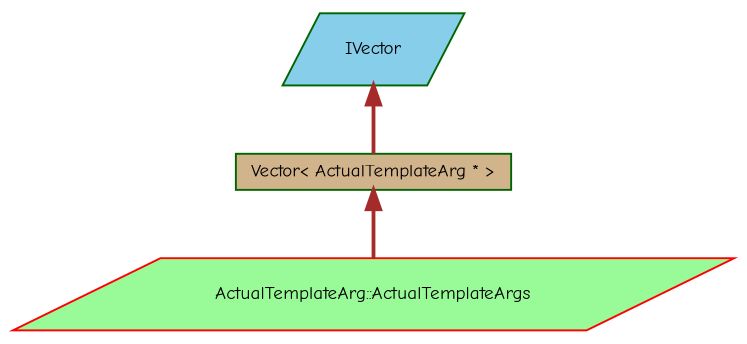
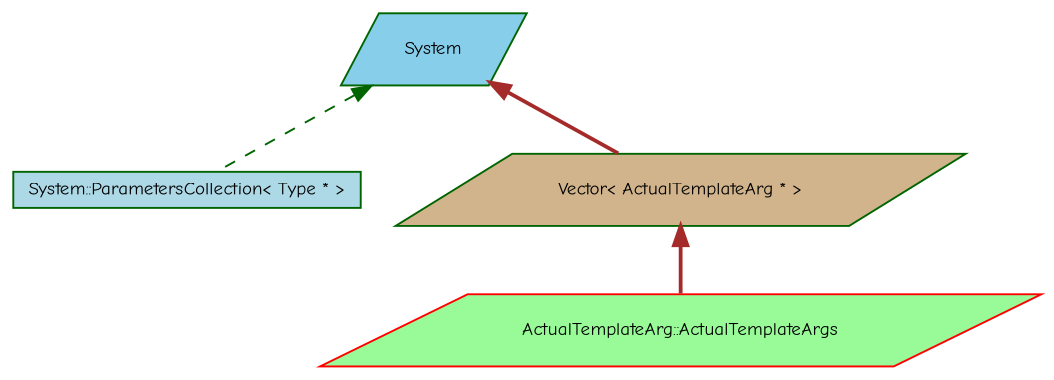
(374, 49) -> (434, 49)
(374, 172) -> (681, 190)
none -> (187, 190)
